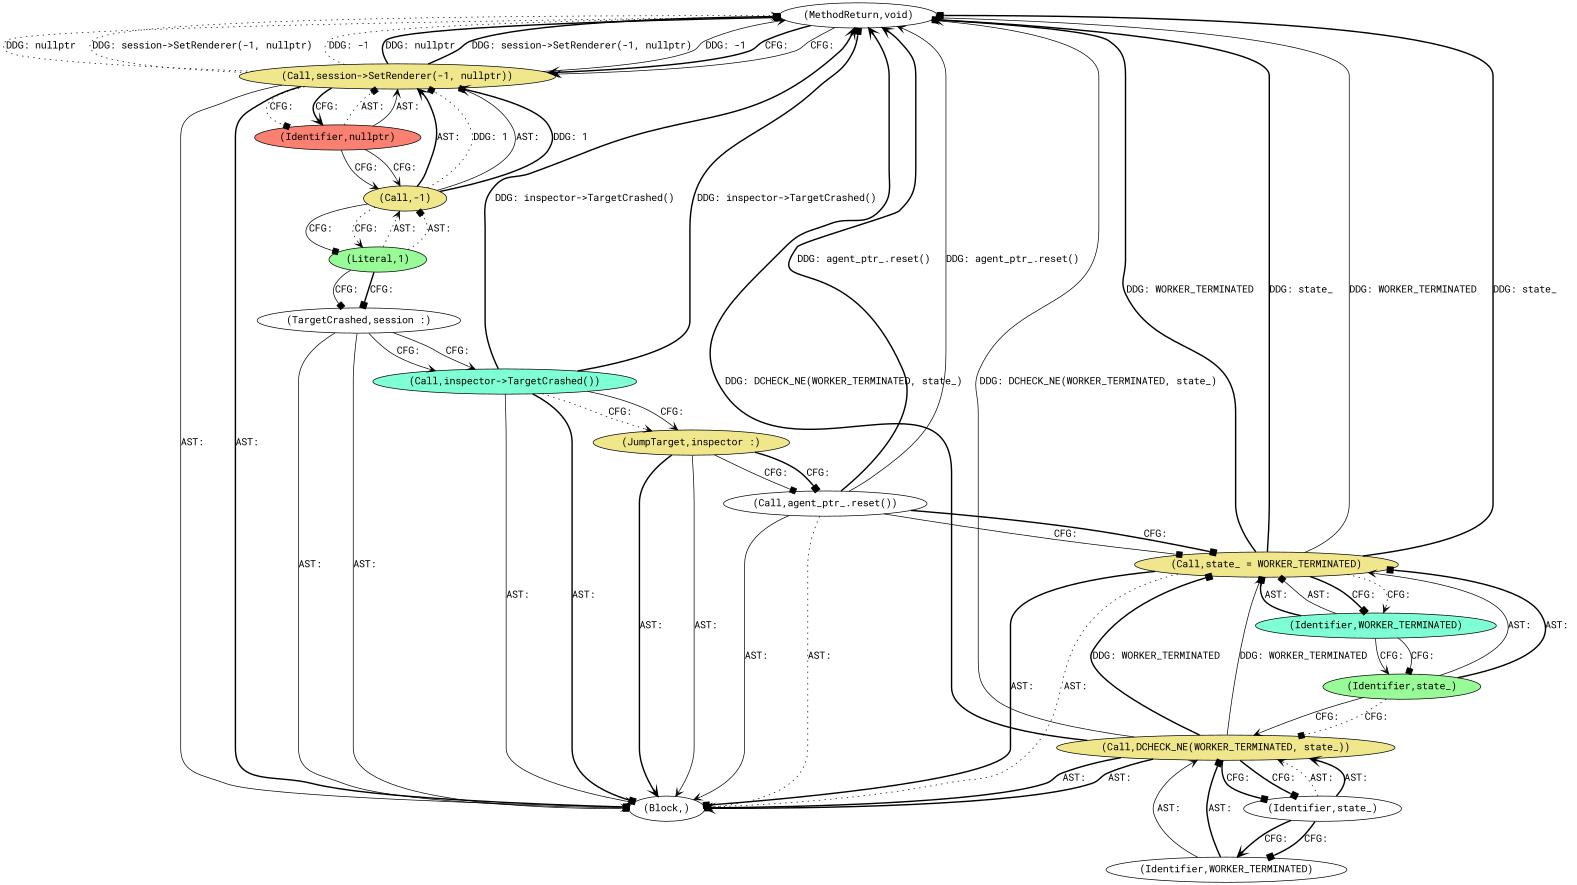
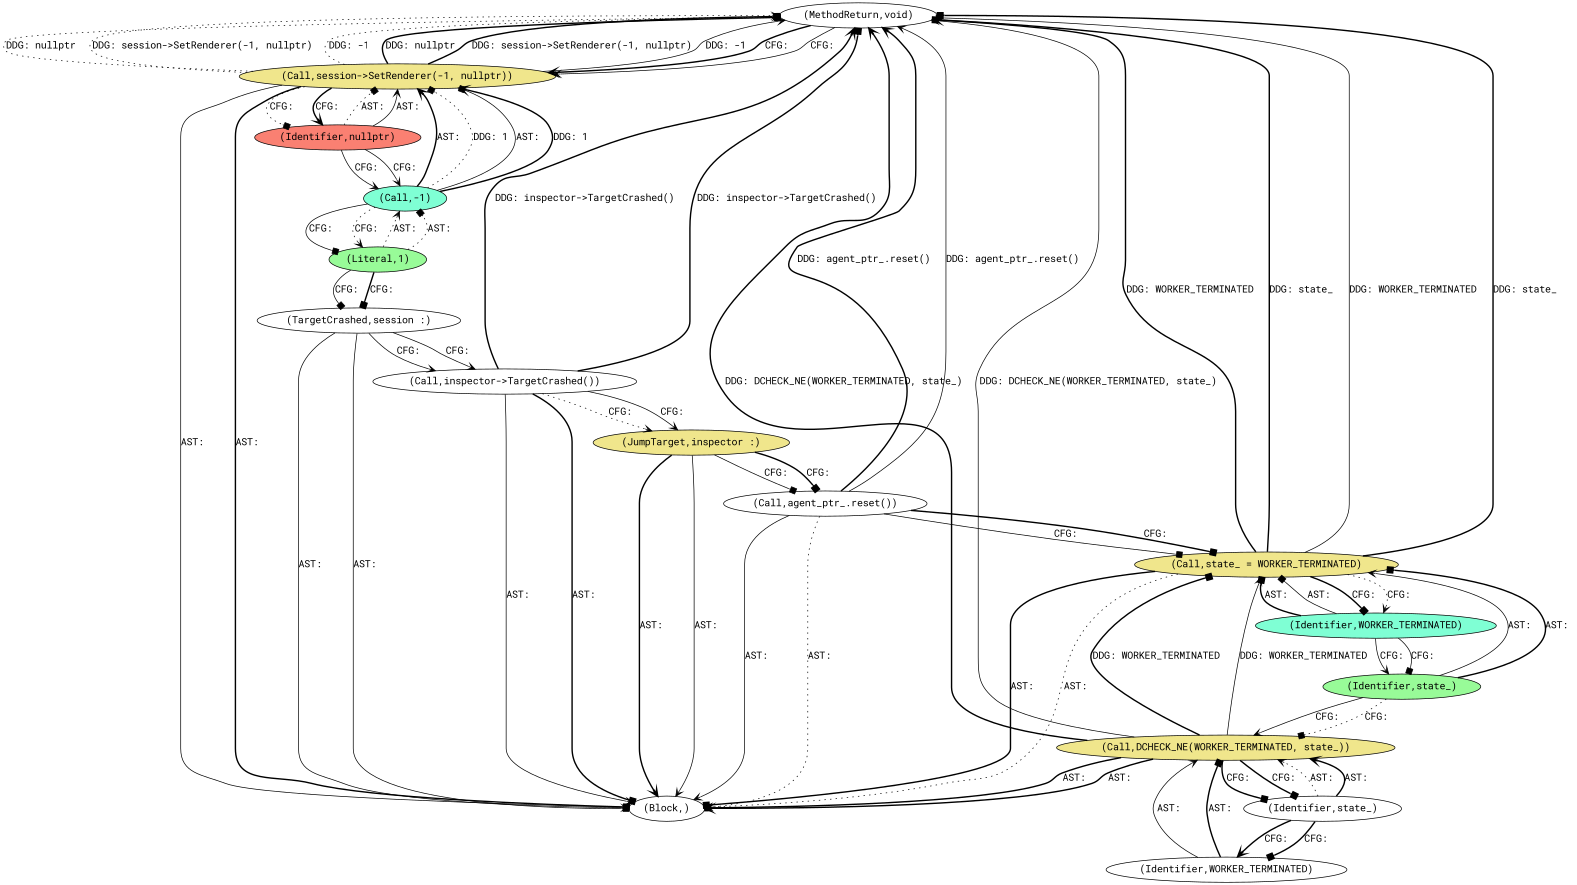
(405, 198) -> (405, 198)
(505, 382) -> (505, 382)
